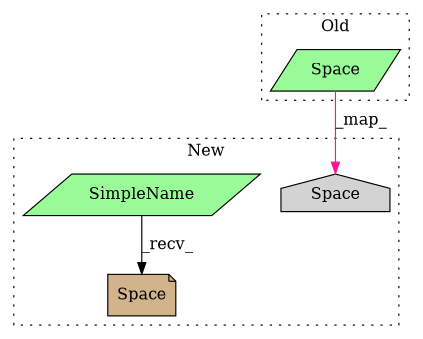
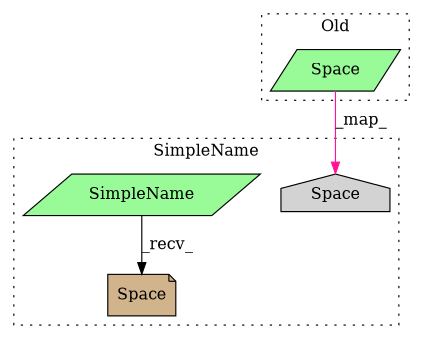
(206, 152) -> (206, 152)
